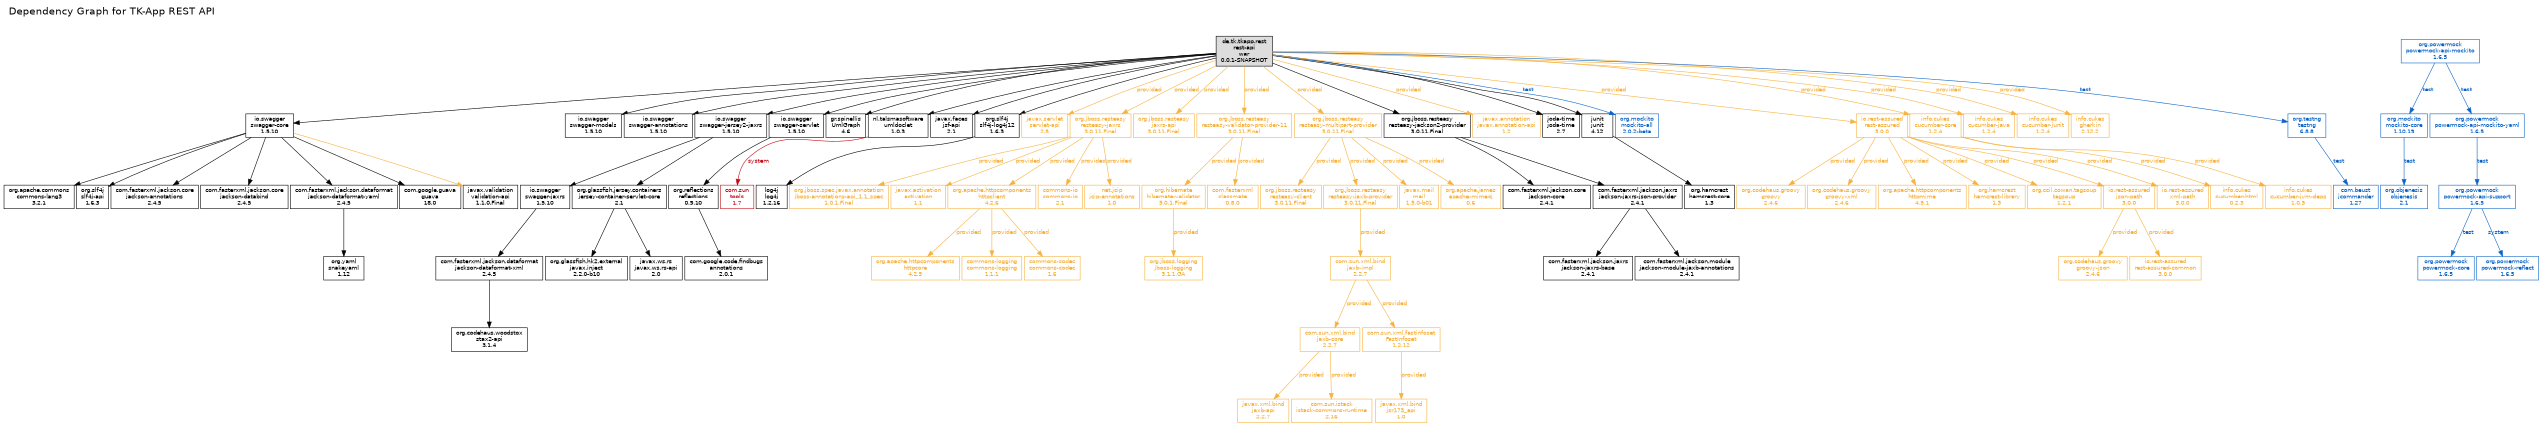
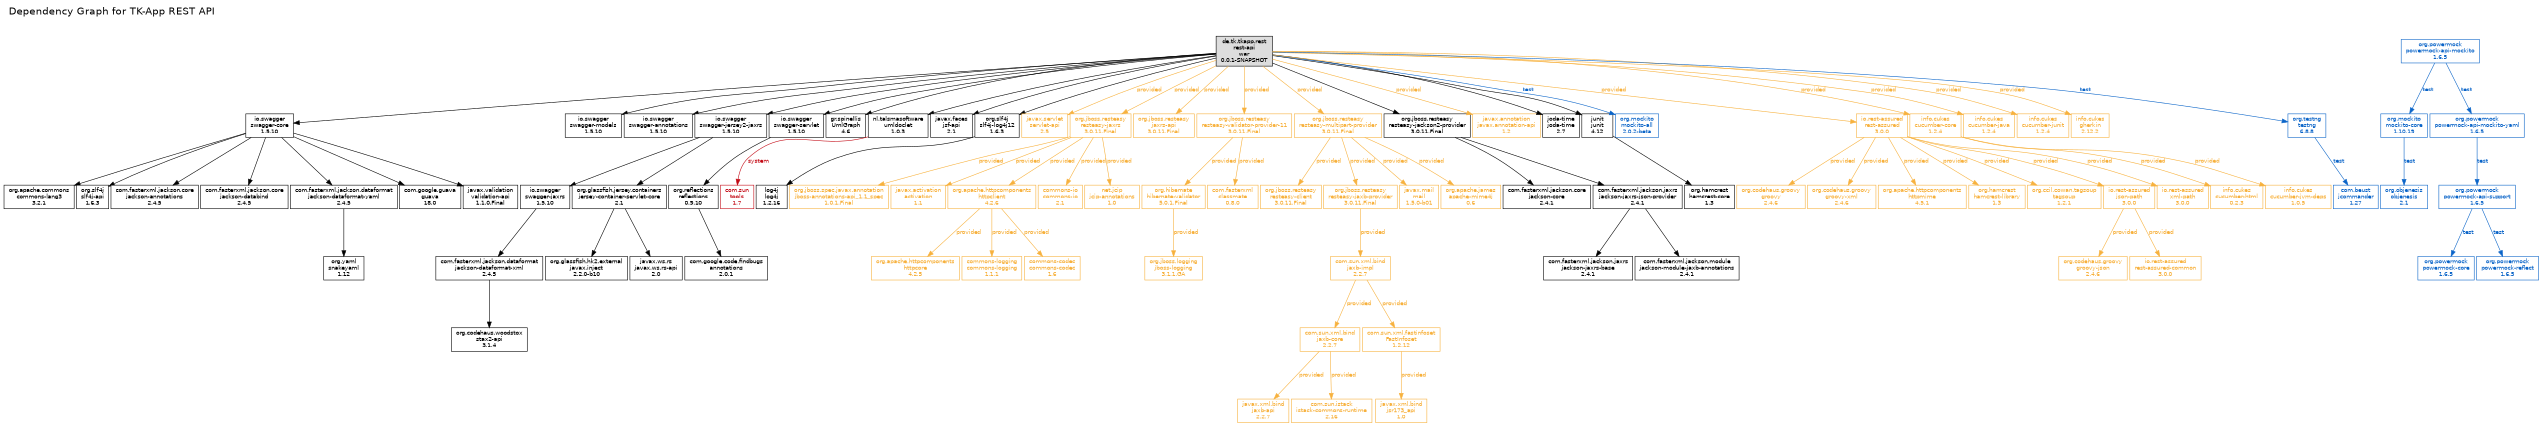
(376, 158) -> (376, 158)
(2499, 233) -> (2499, 233)
